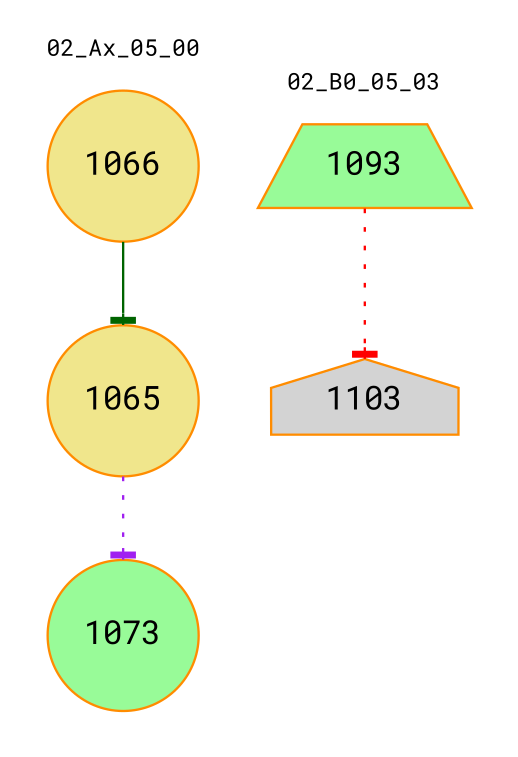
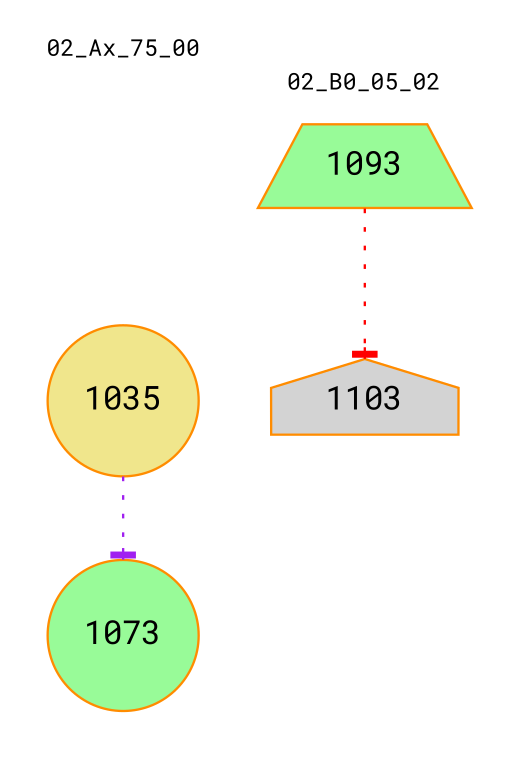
(124, 50) -> (124, 50)
(365, 84) -> (365, 84)
(123, 166) -> none
(123, 401) -> (123, 401)
